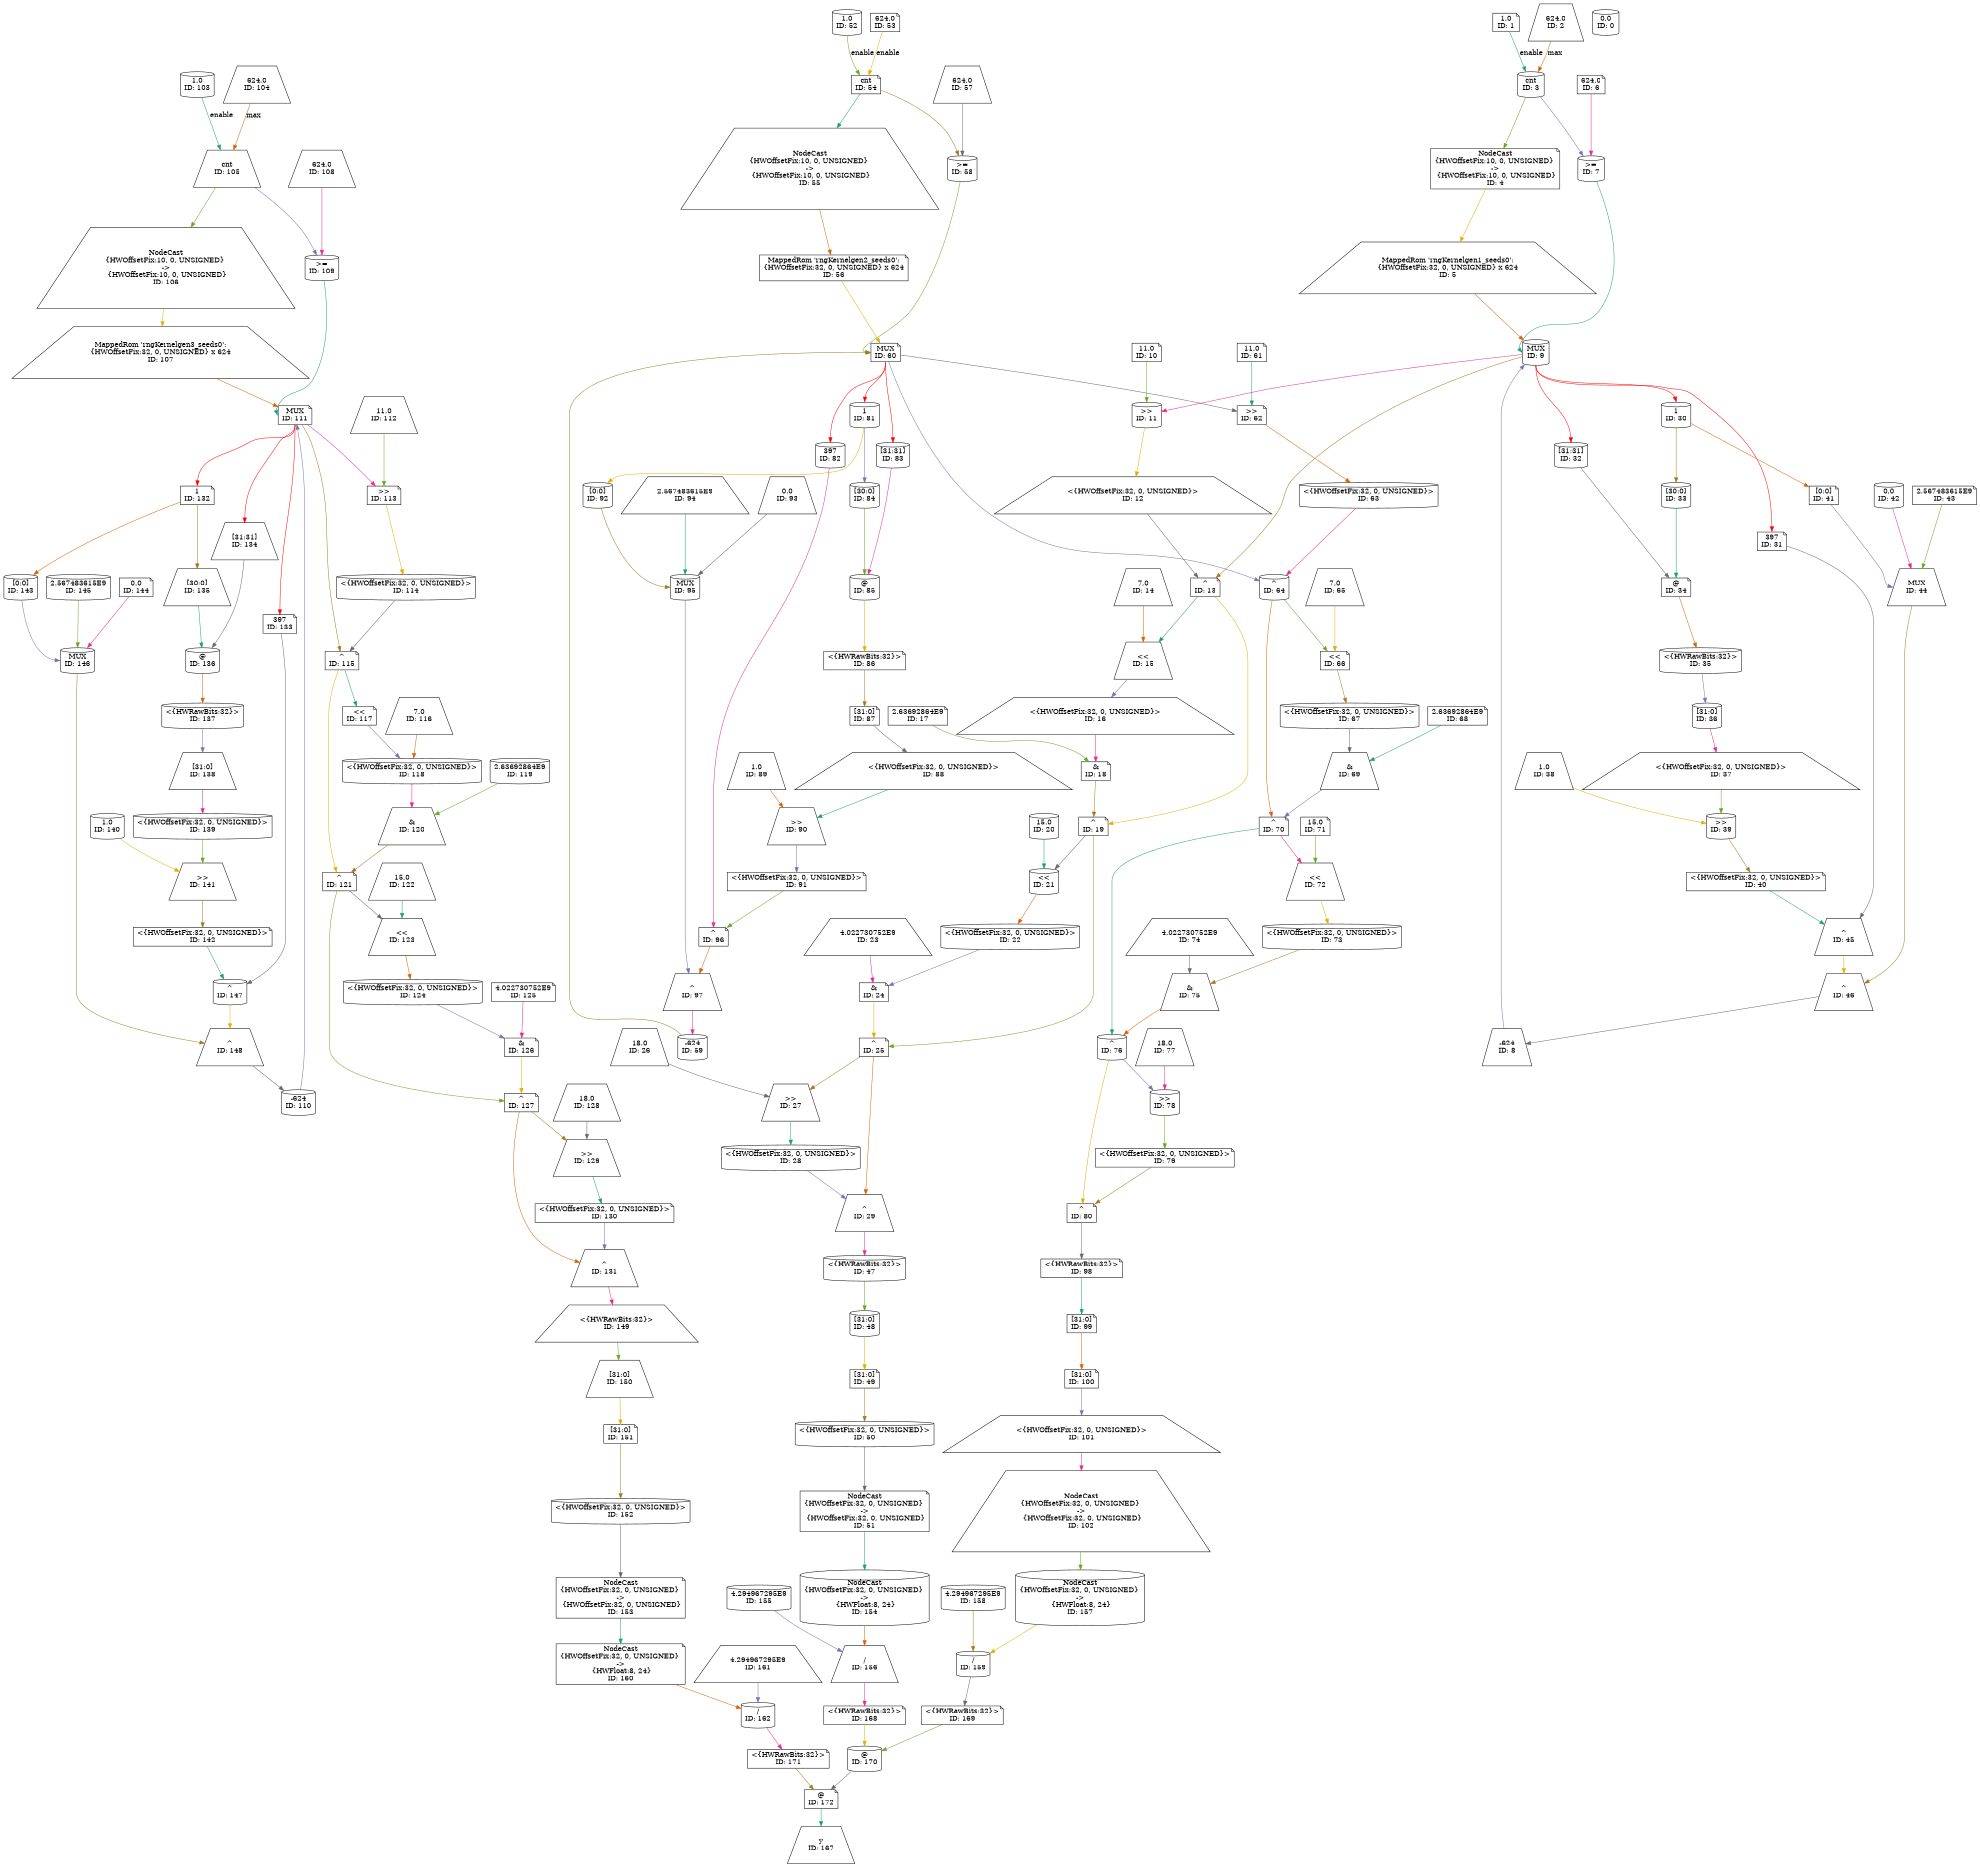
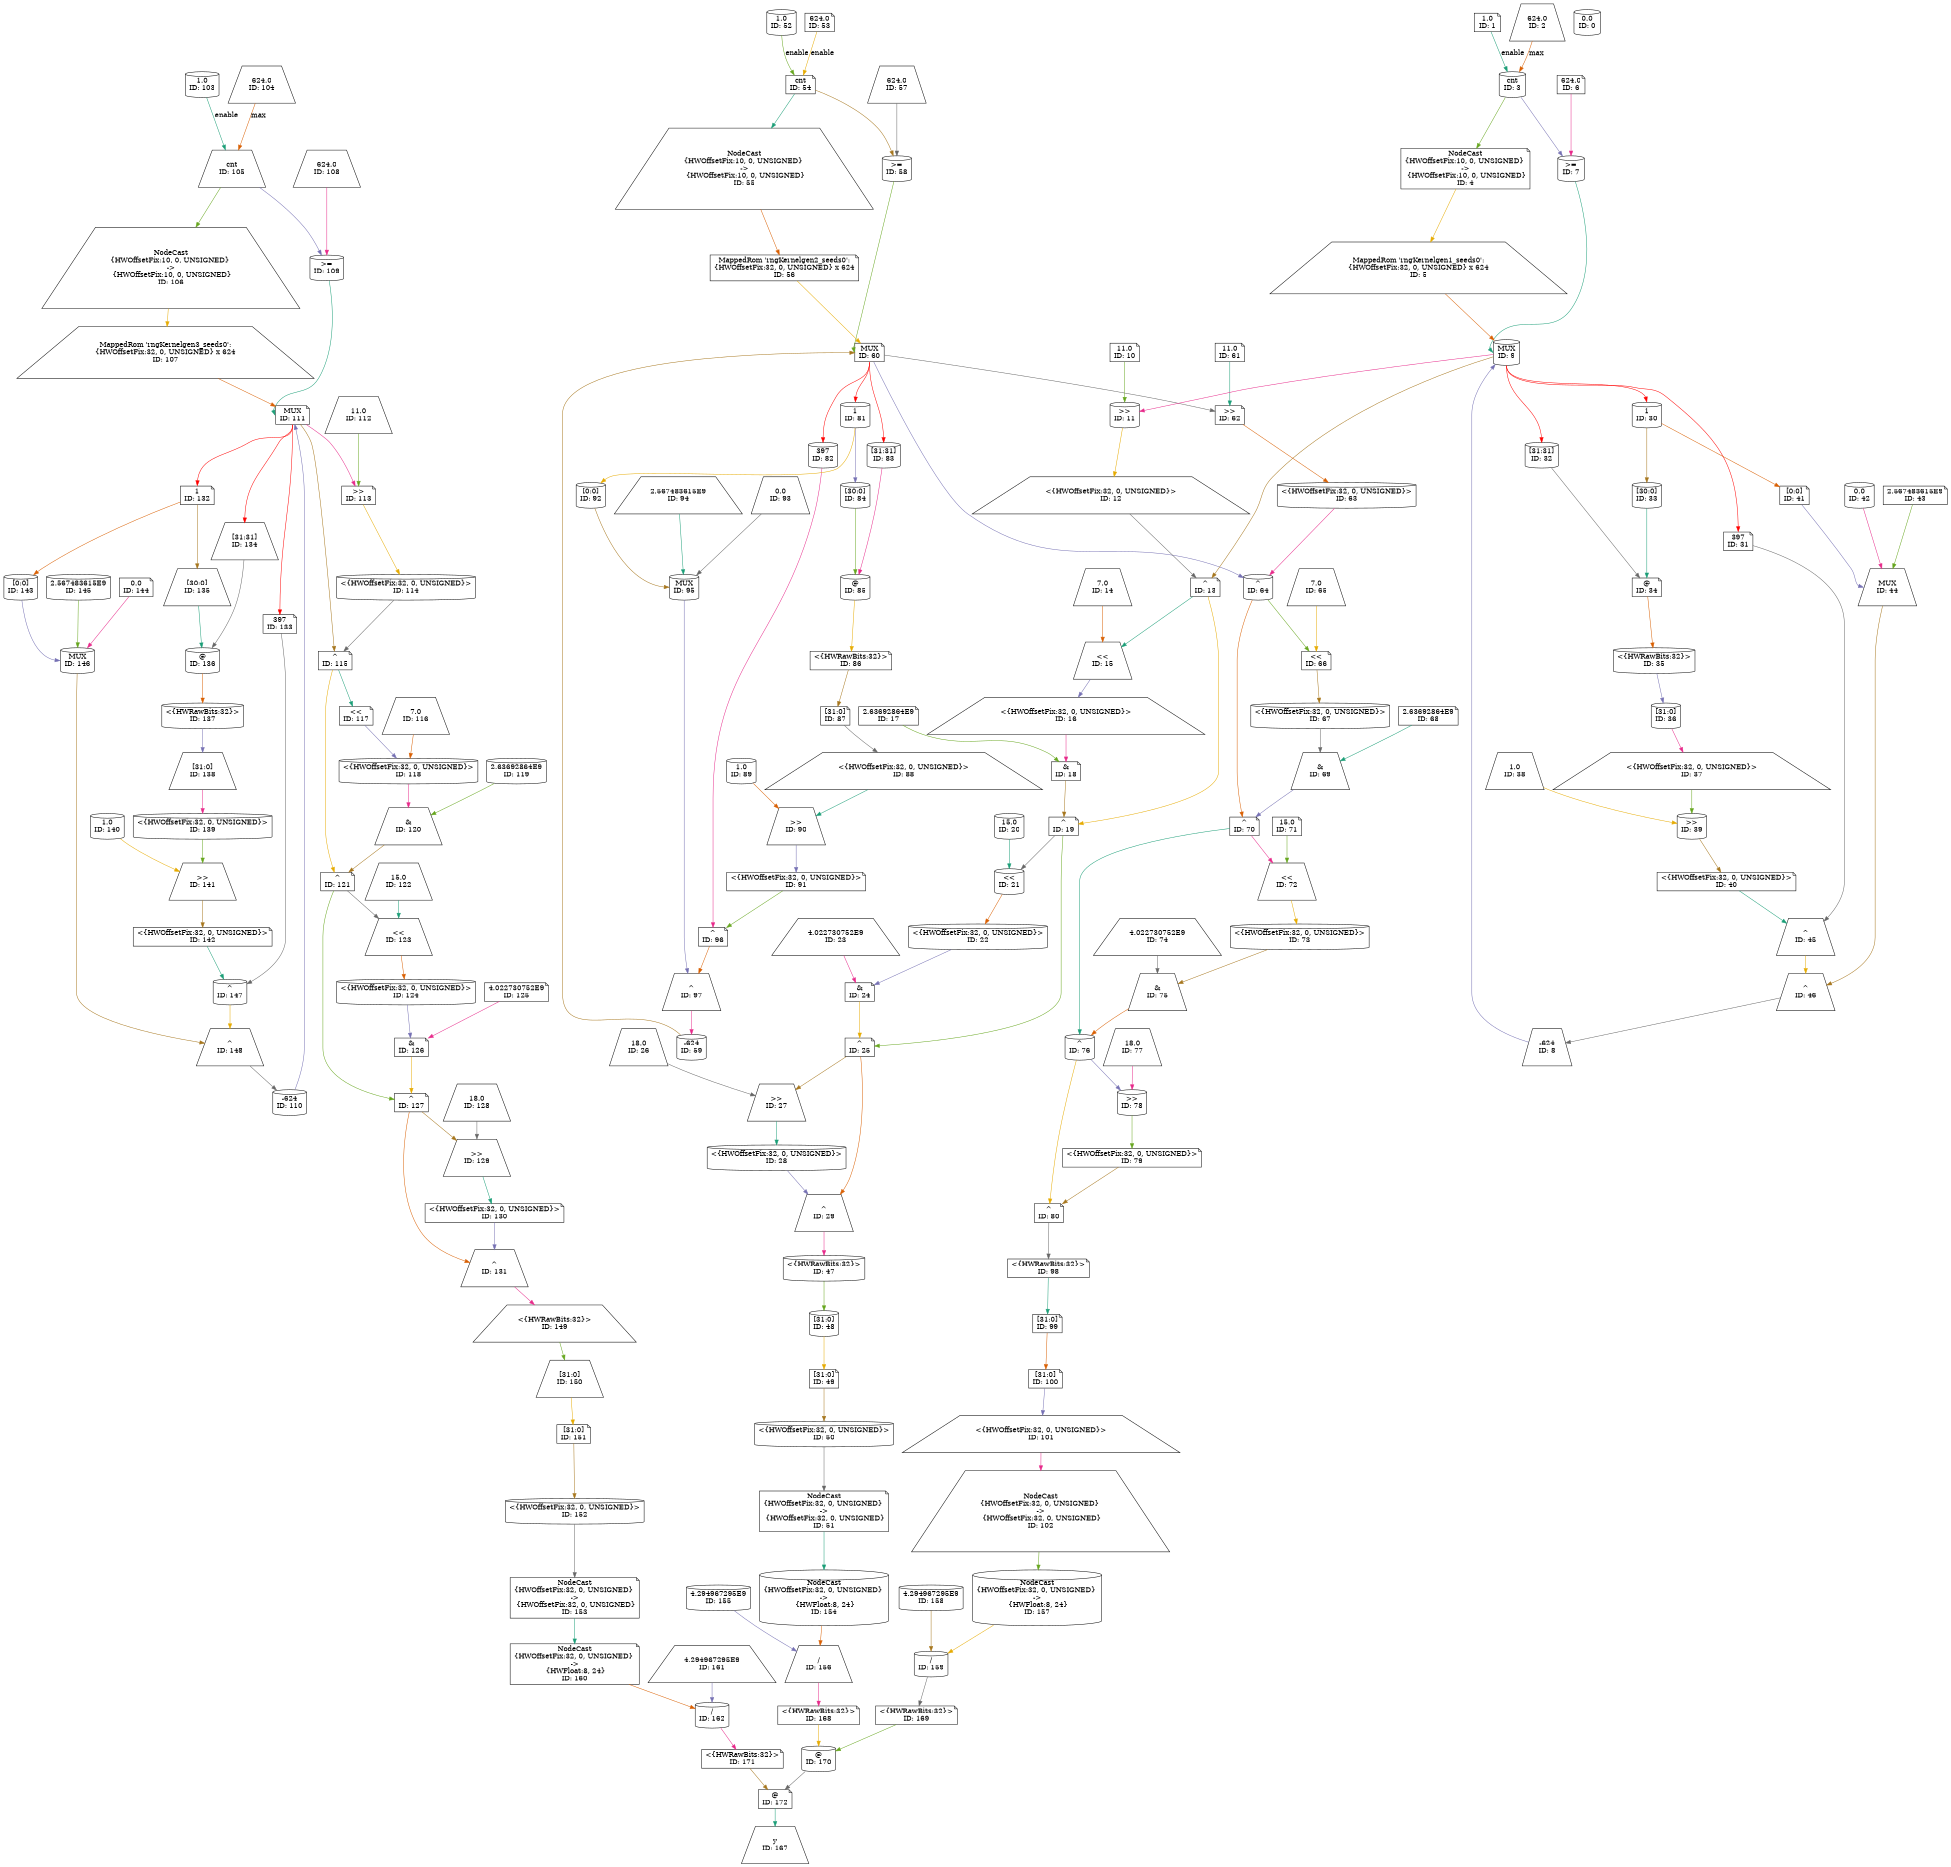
(757, 771) -> (741, 771)
